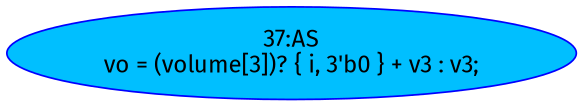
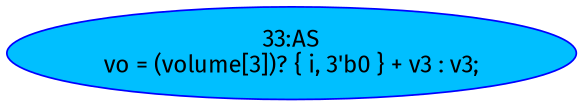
(292, 53) -> (292, 53)
